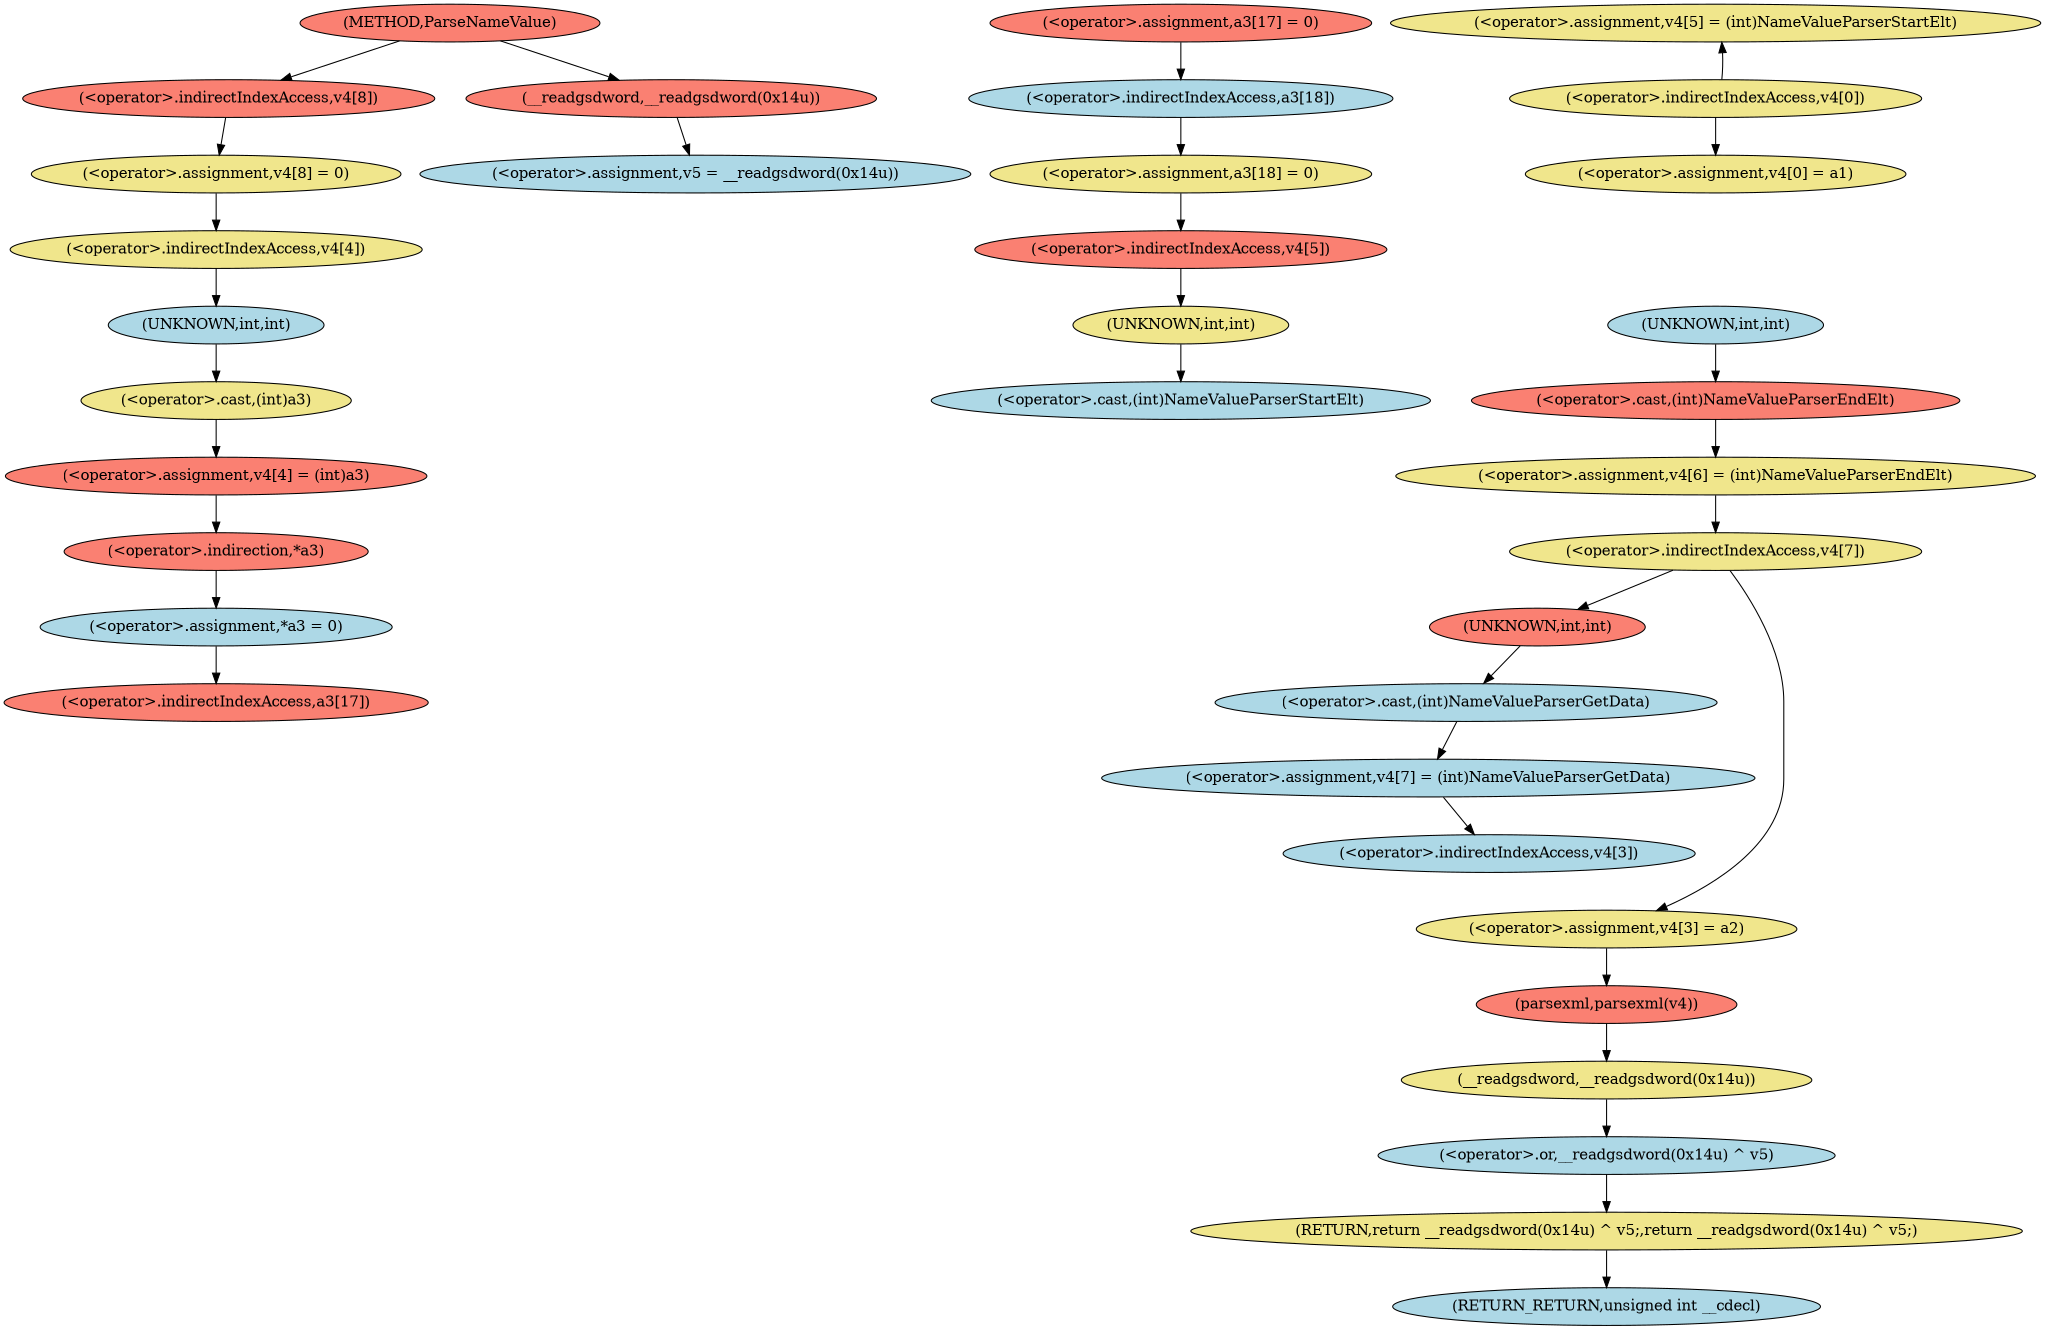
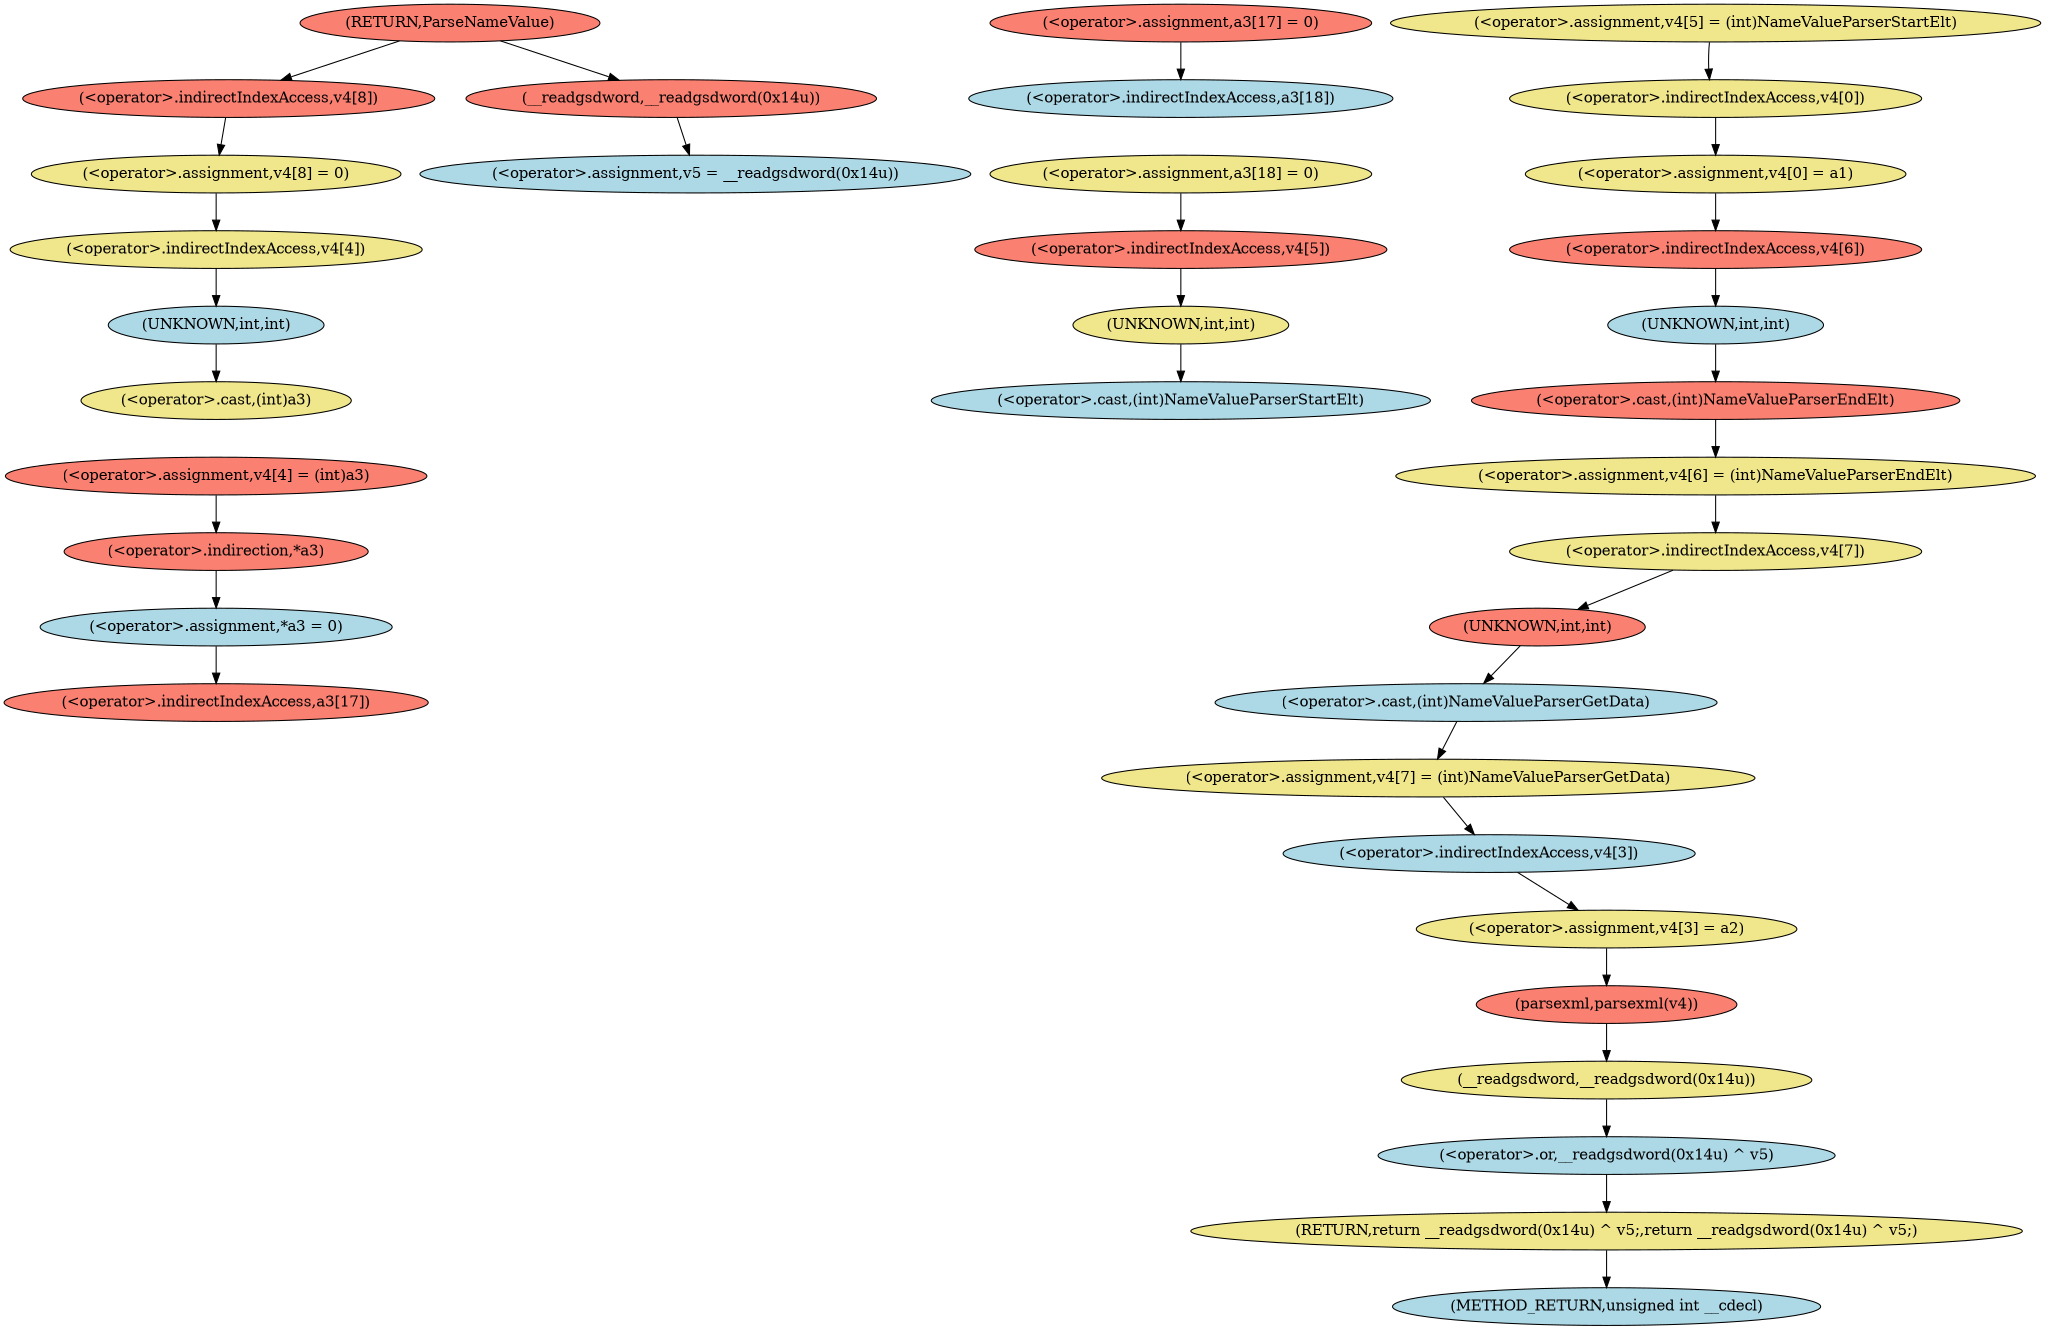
(450, 23) -> (450, 23)
(1723, 66) -> (1709, 56)
(1181, 131) -> none
none -> (1716, 250)
(216, 433) -> none
(1784, 760) -> (1543, 888)
(1428, 778) -> (1428, 778)
(1607, 1307) -> (1607, 1307)
